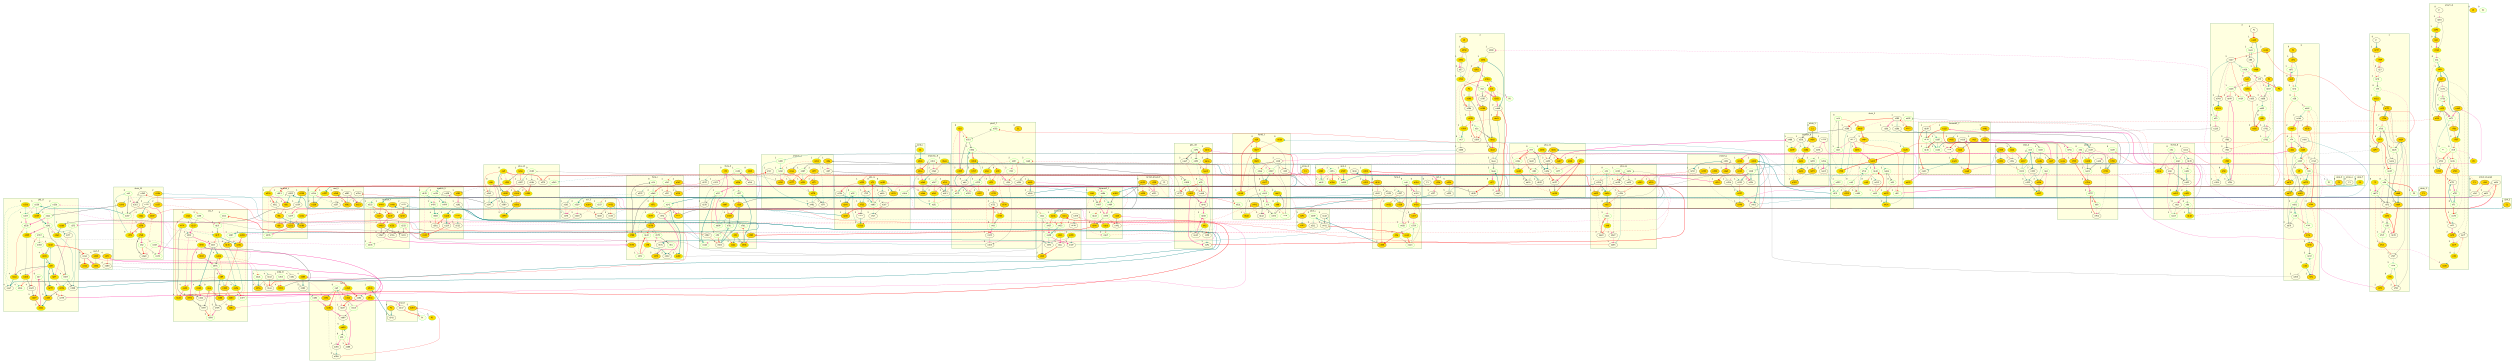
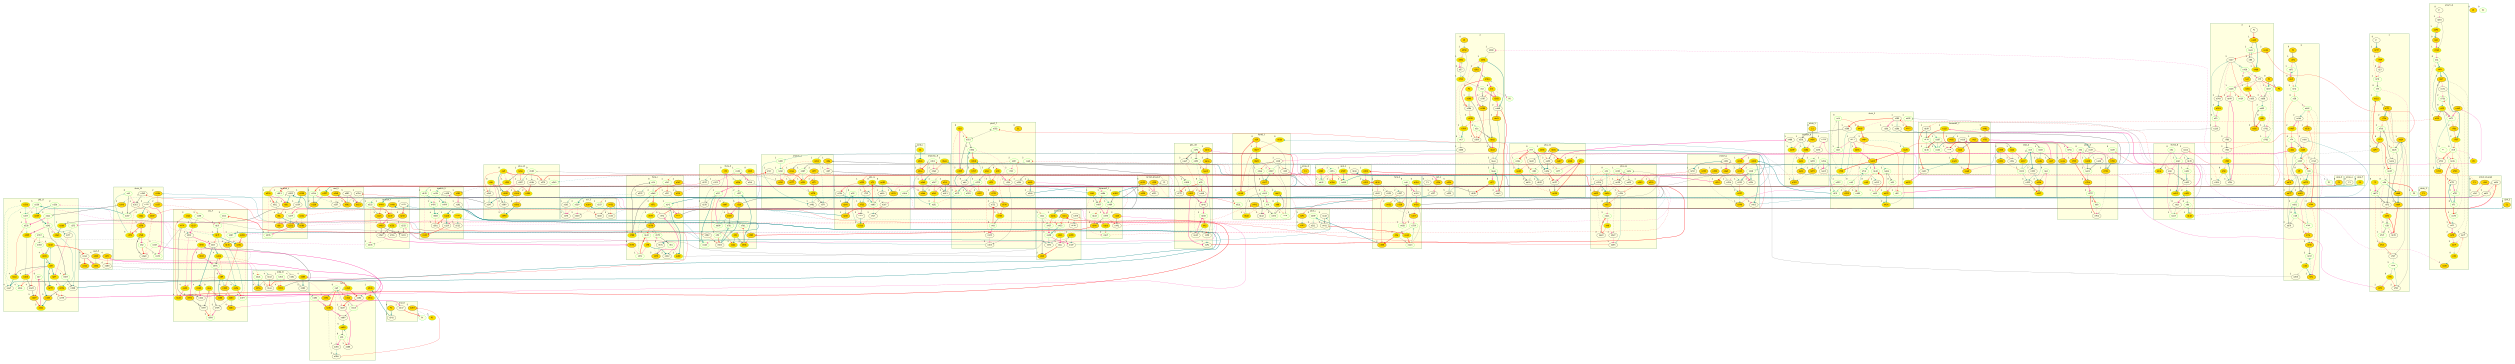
(2033, 188) -> (2033, 188)
